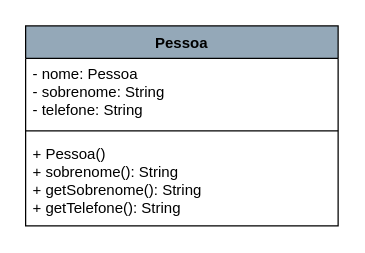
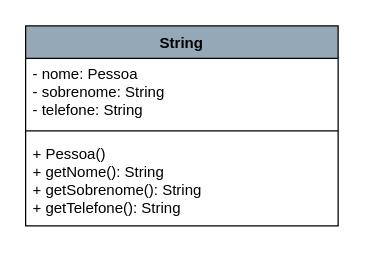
(182, 43) -> (182, 43)
(126, 181) -> (126, 181)
